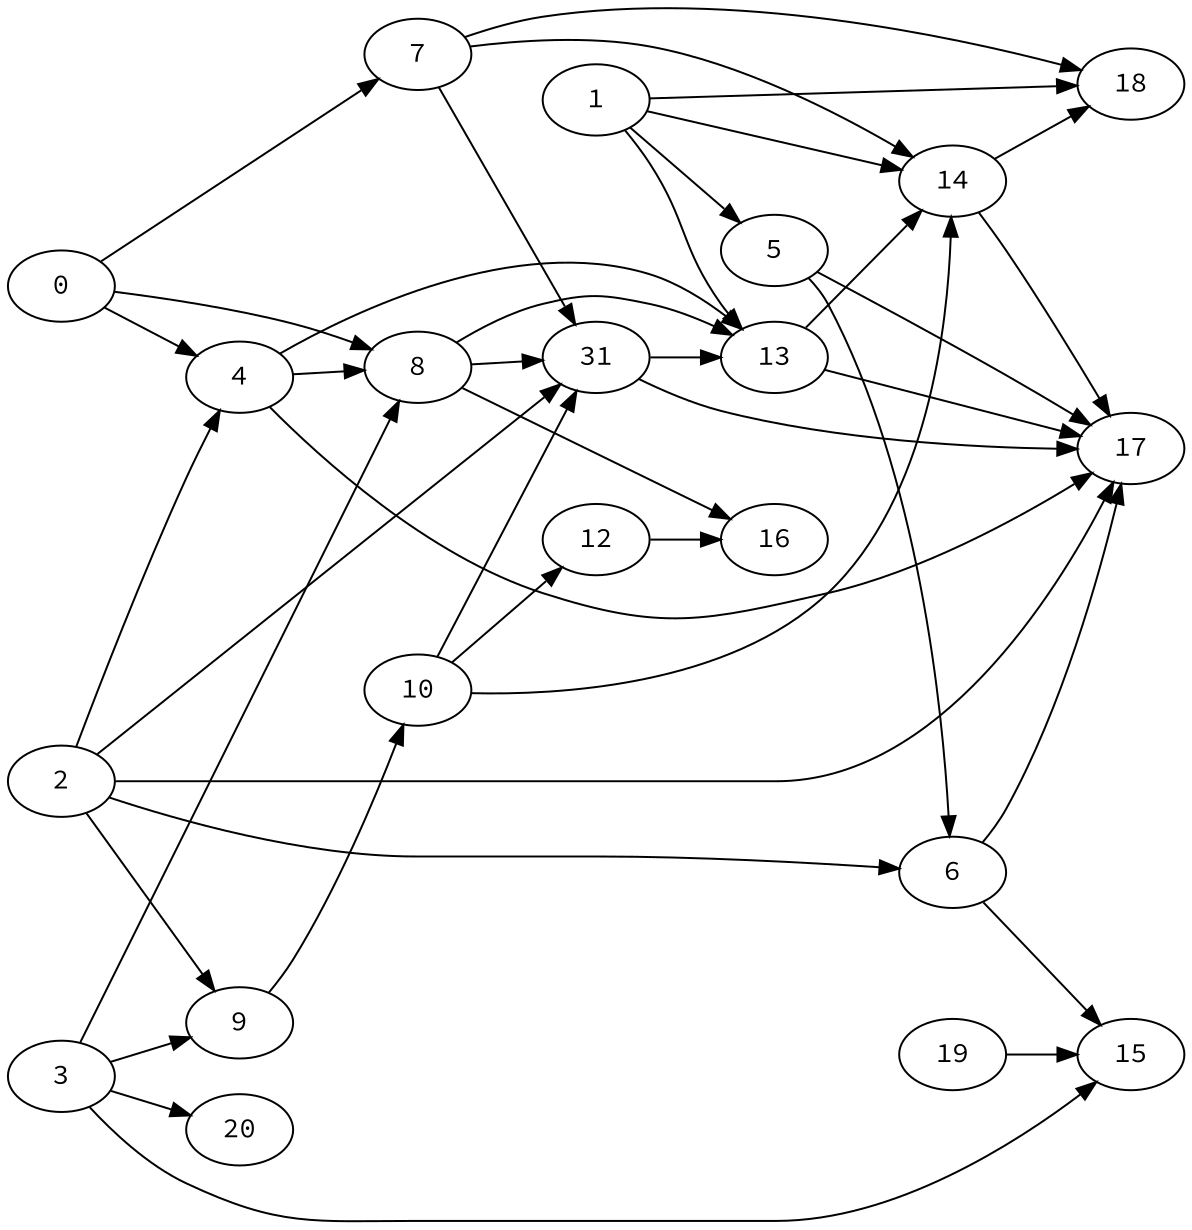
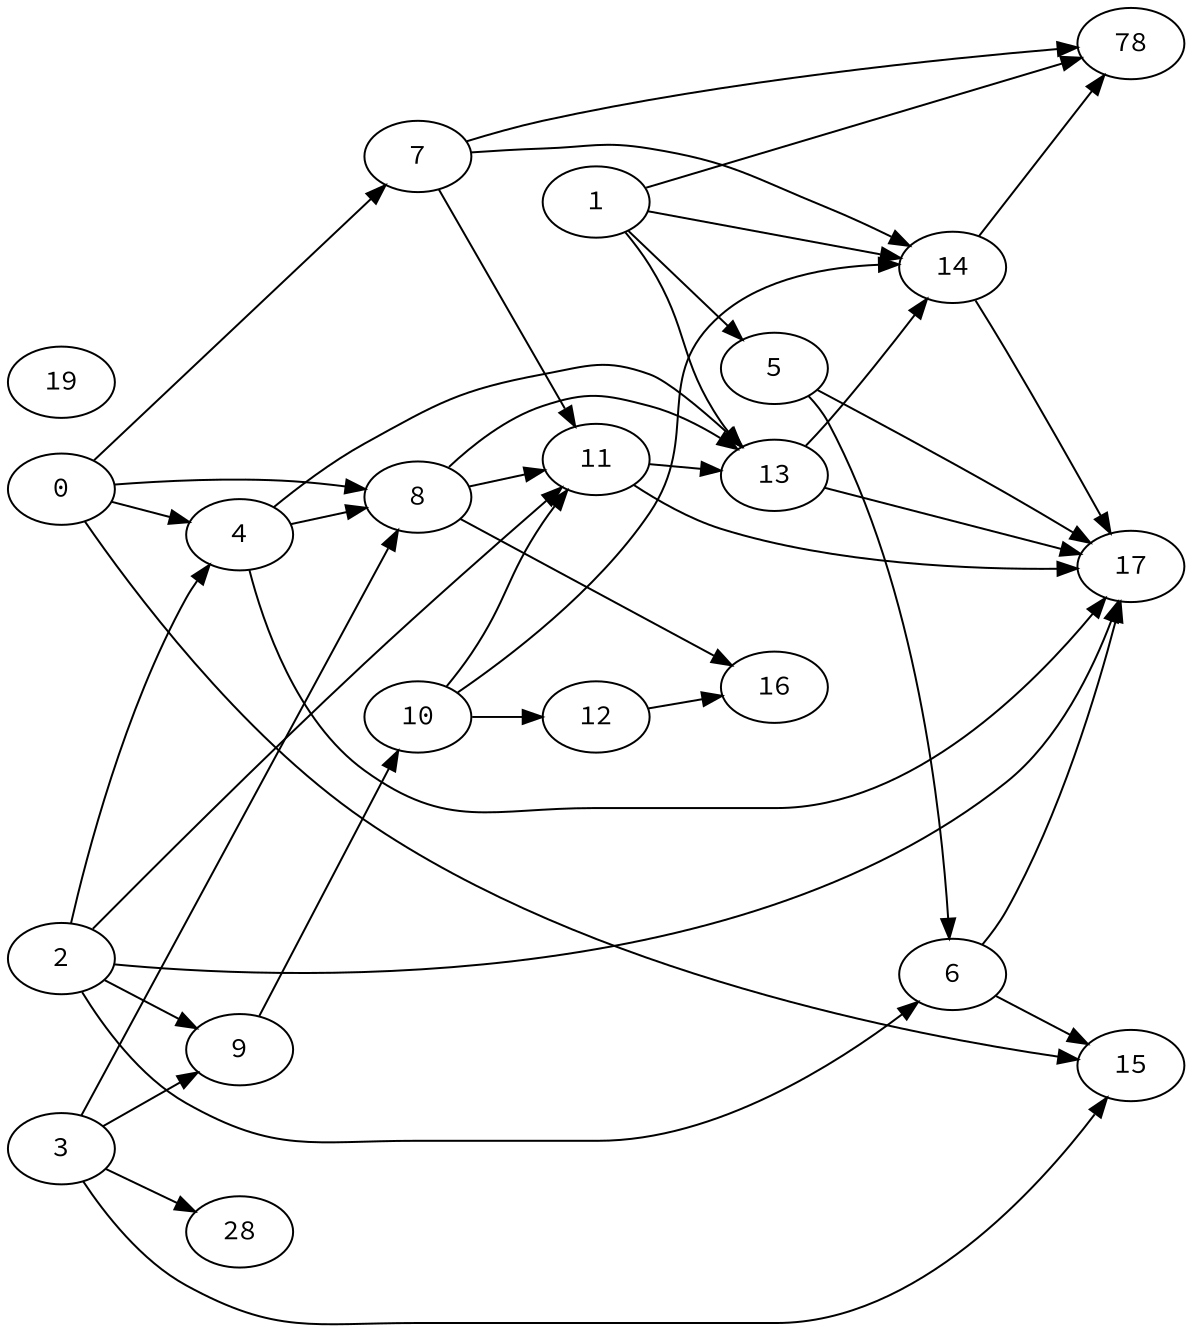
(1131, 84) -> (1131, 44)
(596, 357) -> (596, 459)
(1032, 1055) -> (507, 900)
(240, 1130) -> (240, 1232)
